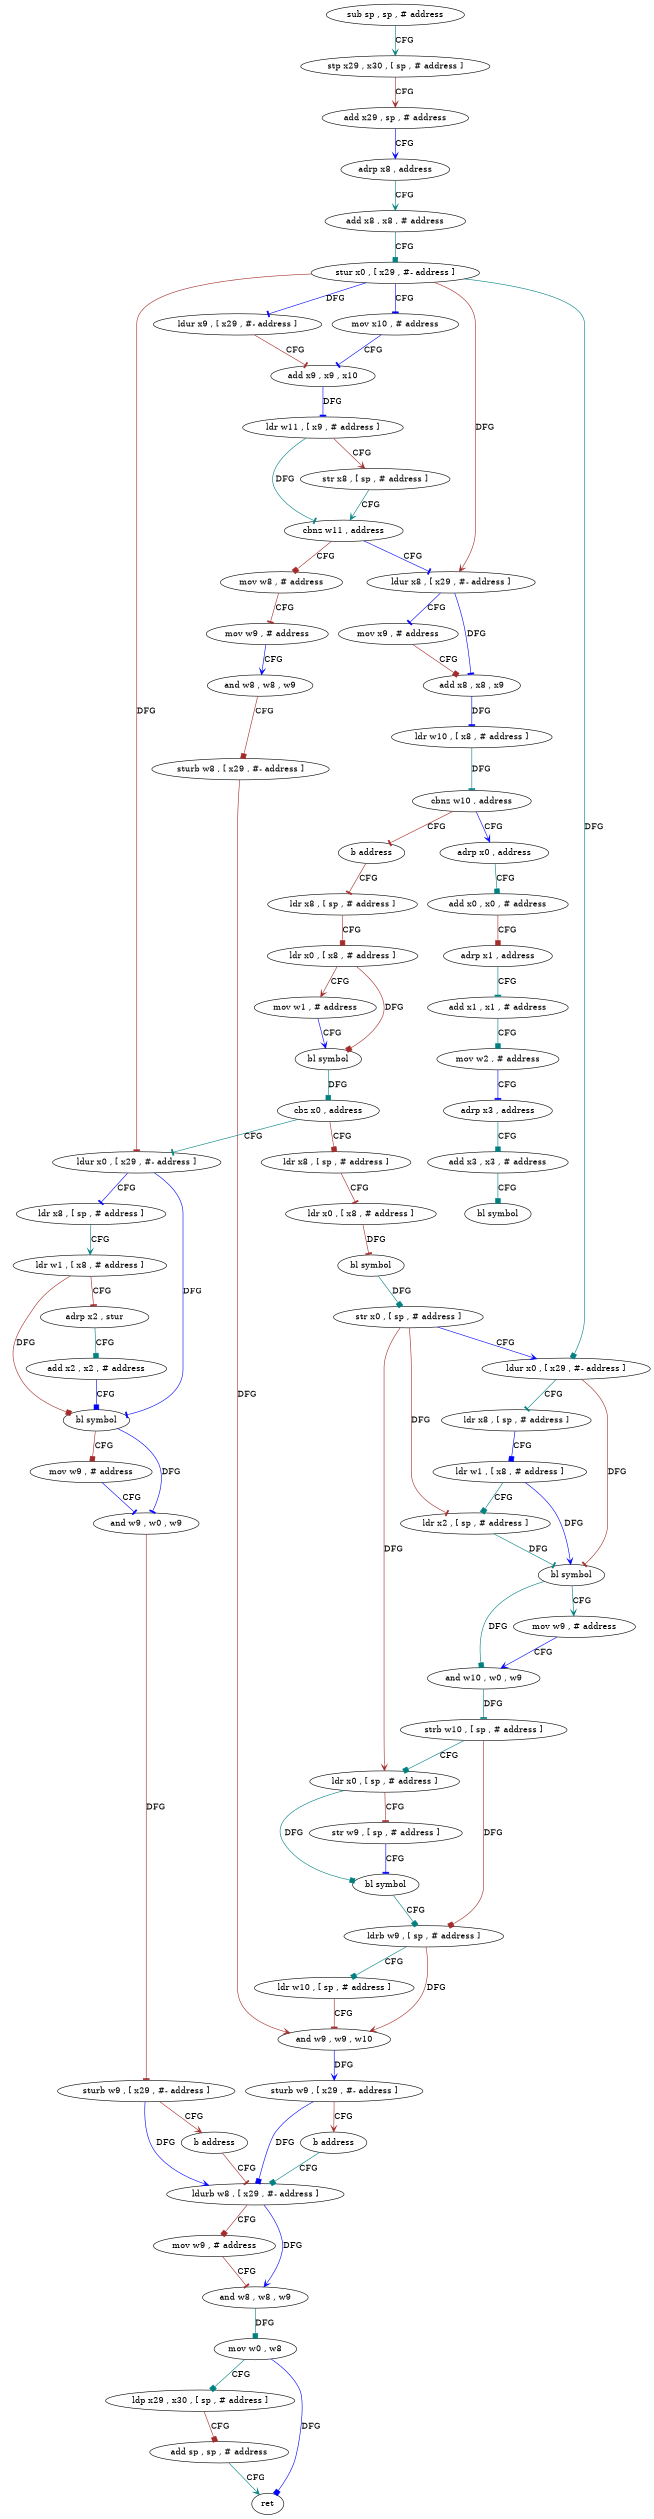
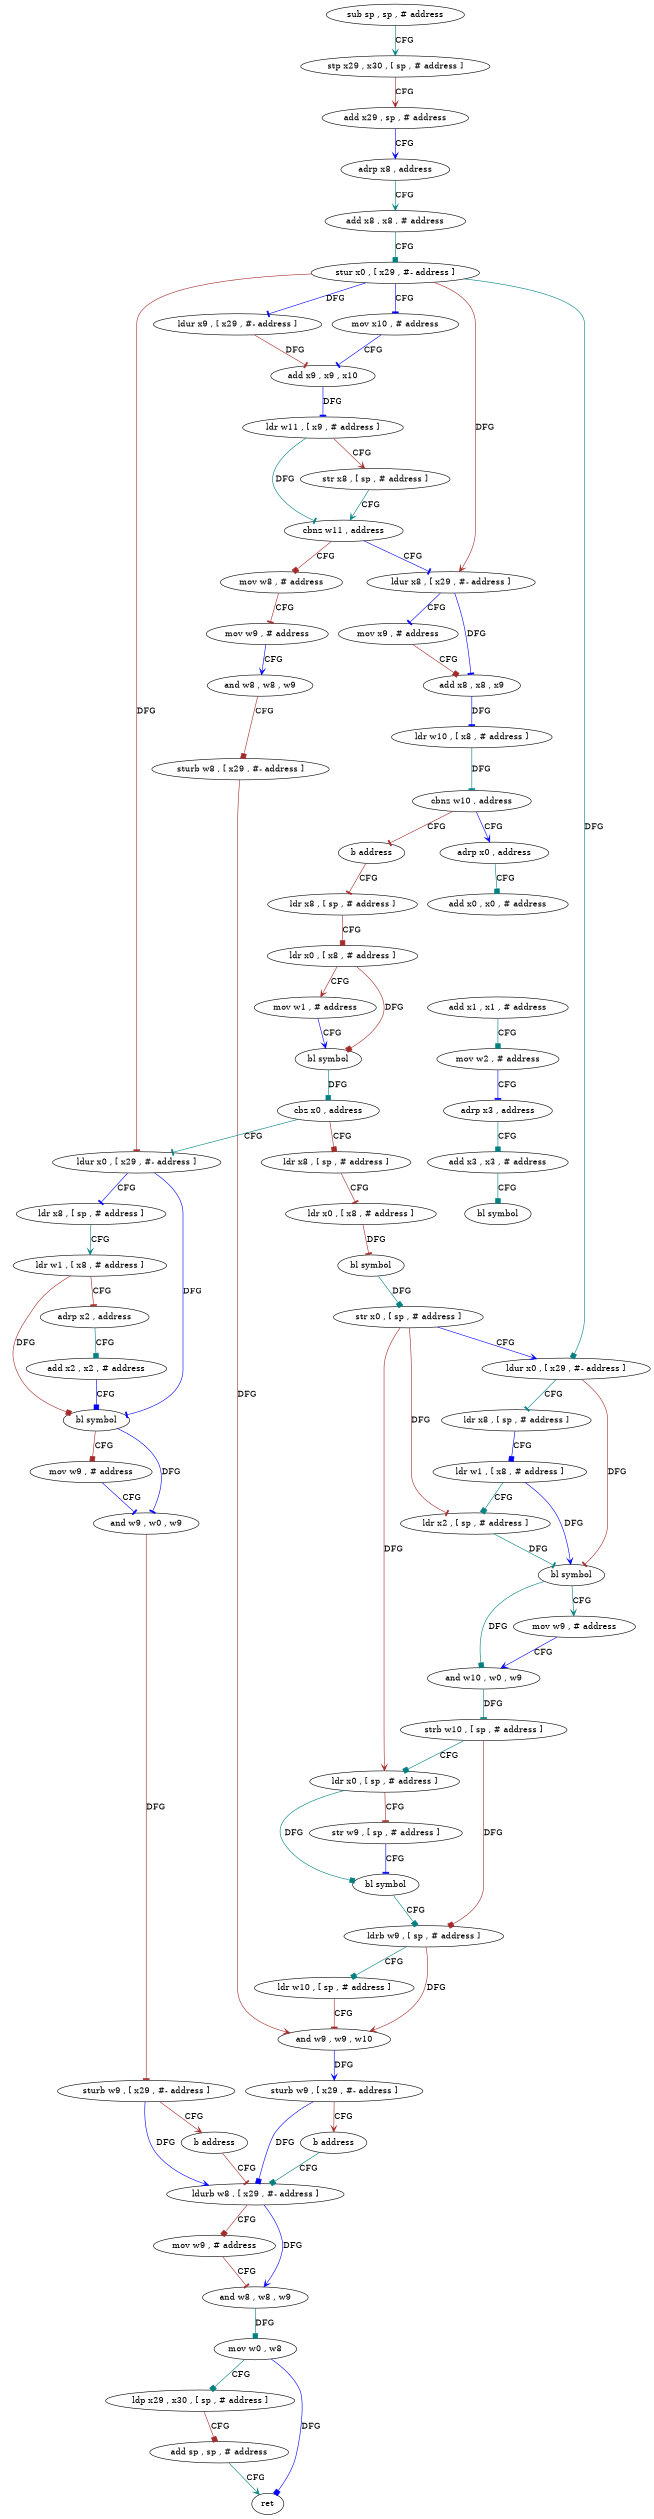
(295, 350) -> (295, 350)
(498, 956) -> none
(95, 1317) -> (95, 1317)
